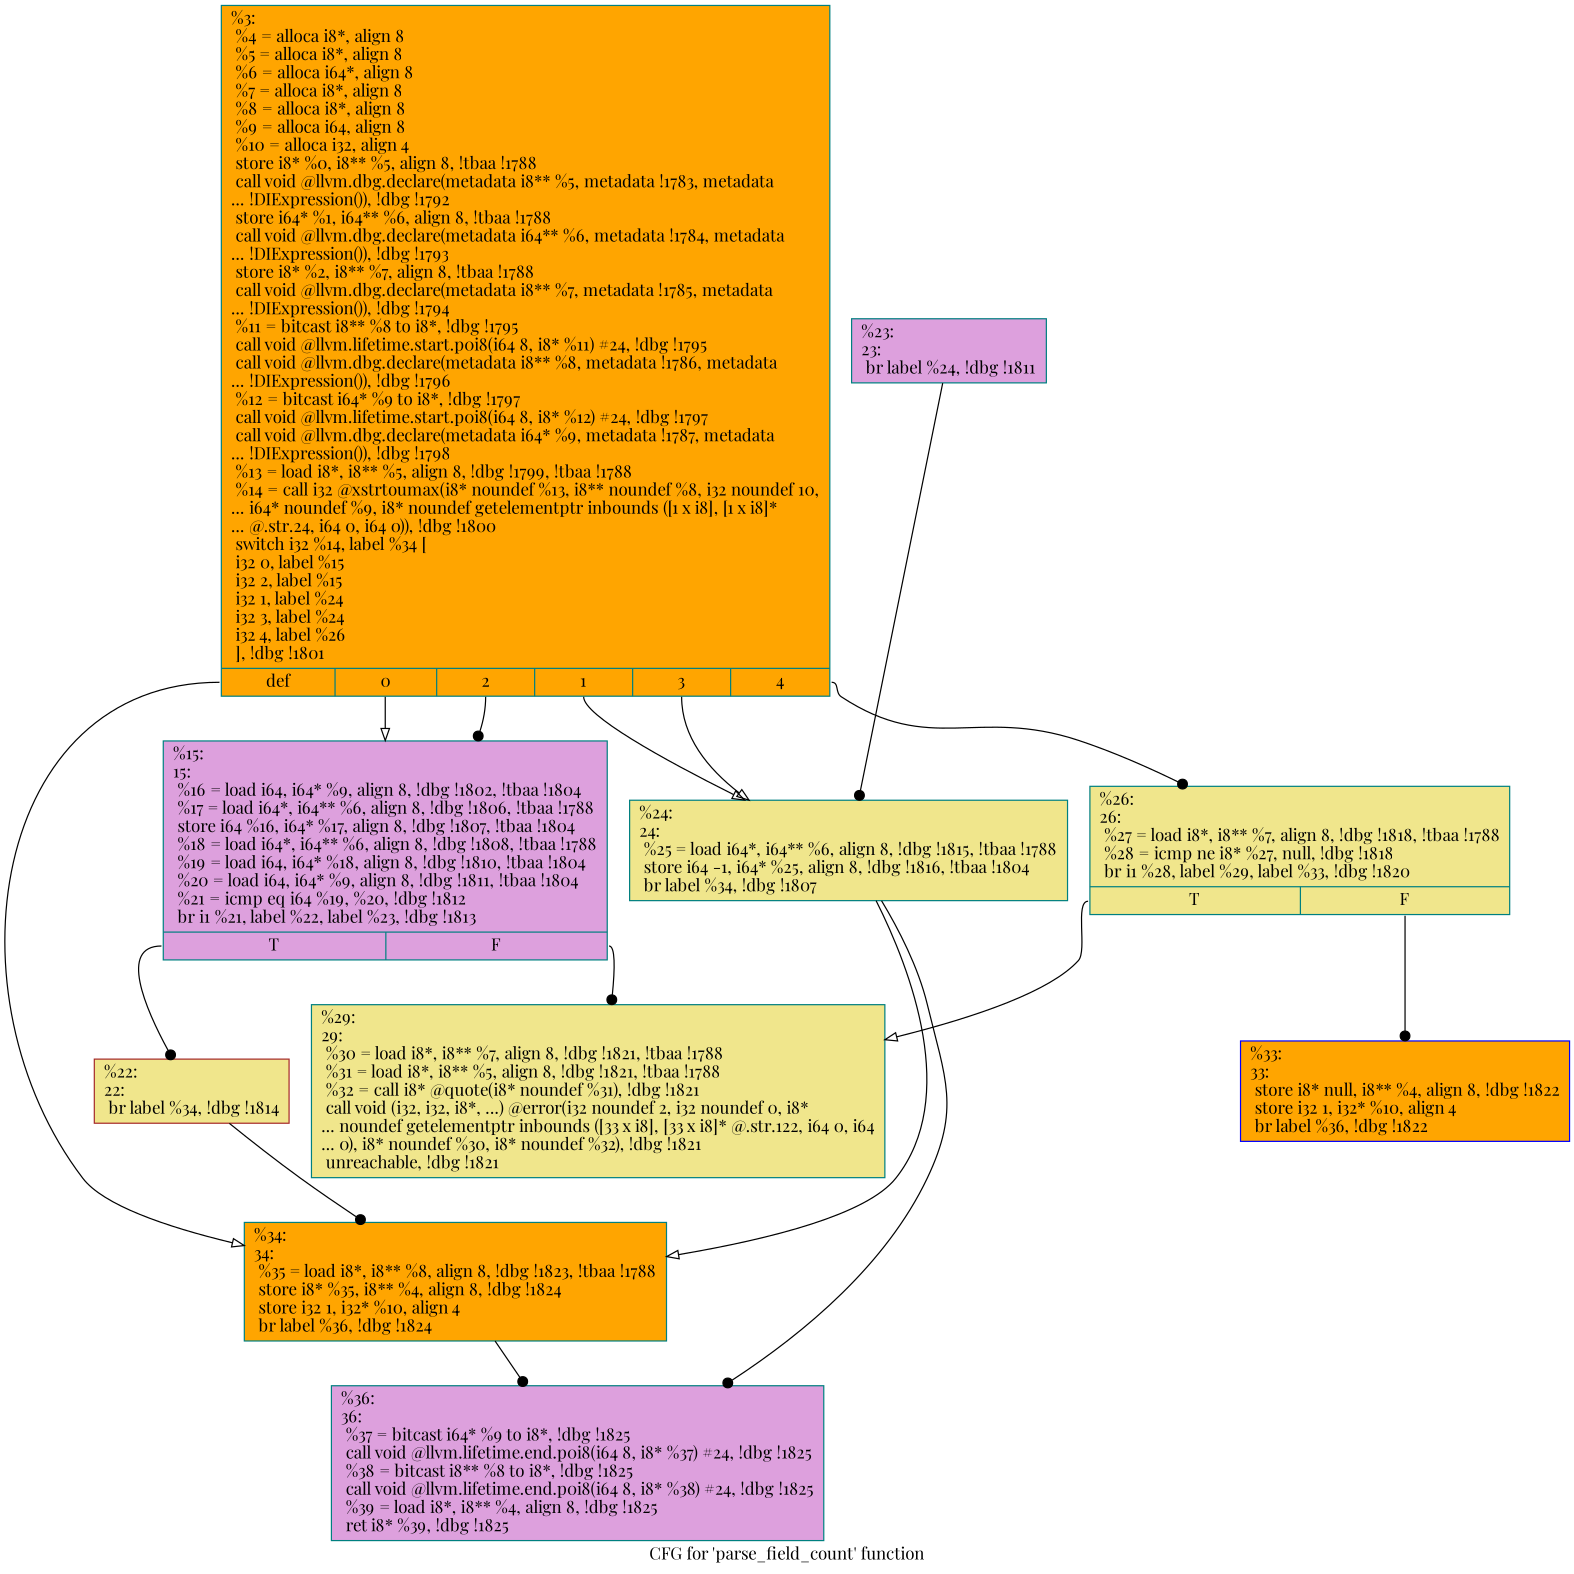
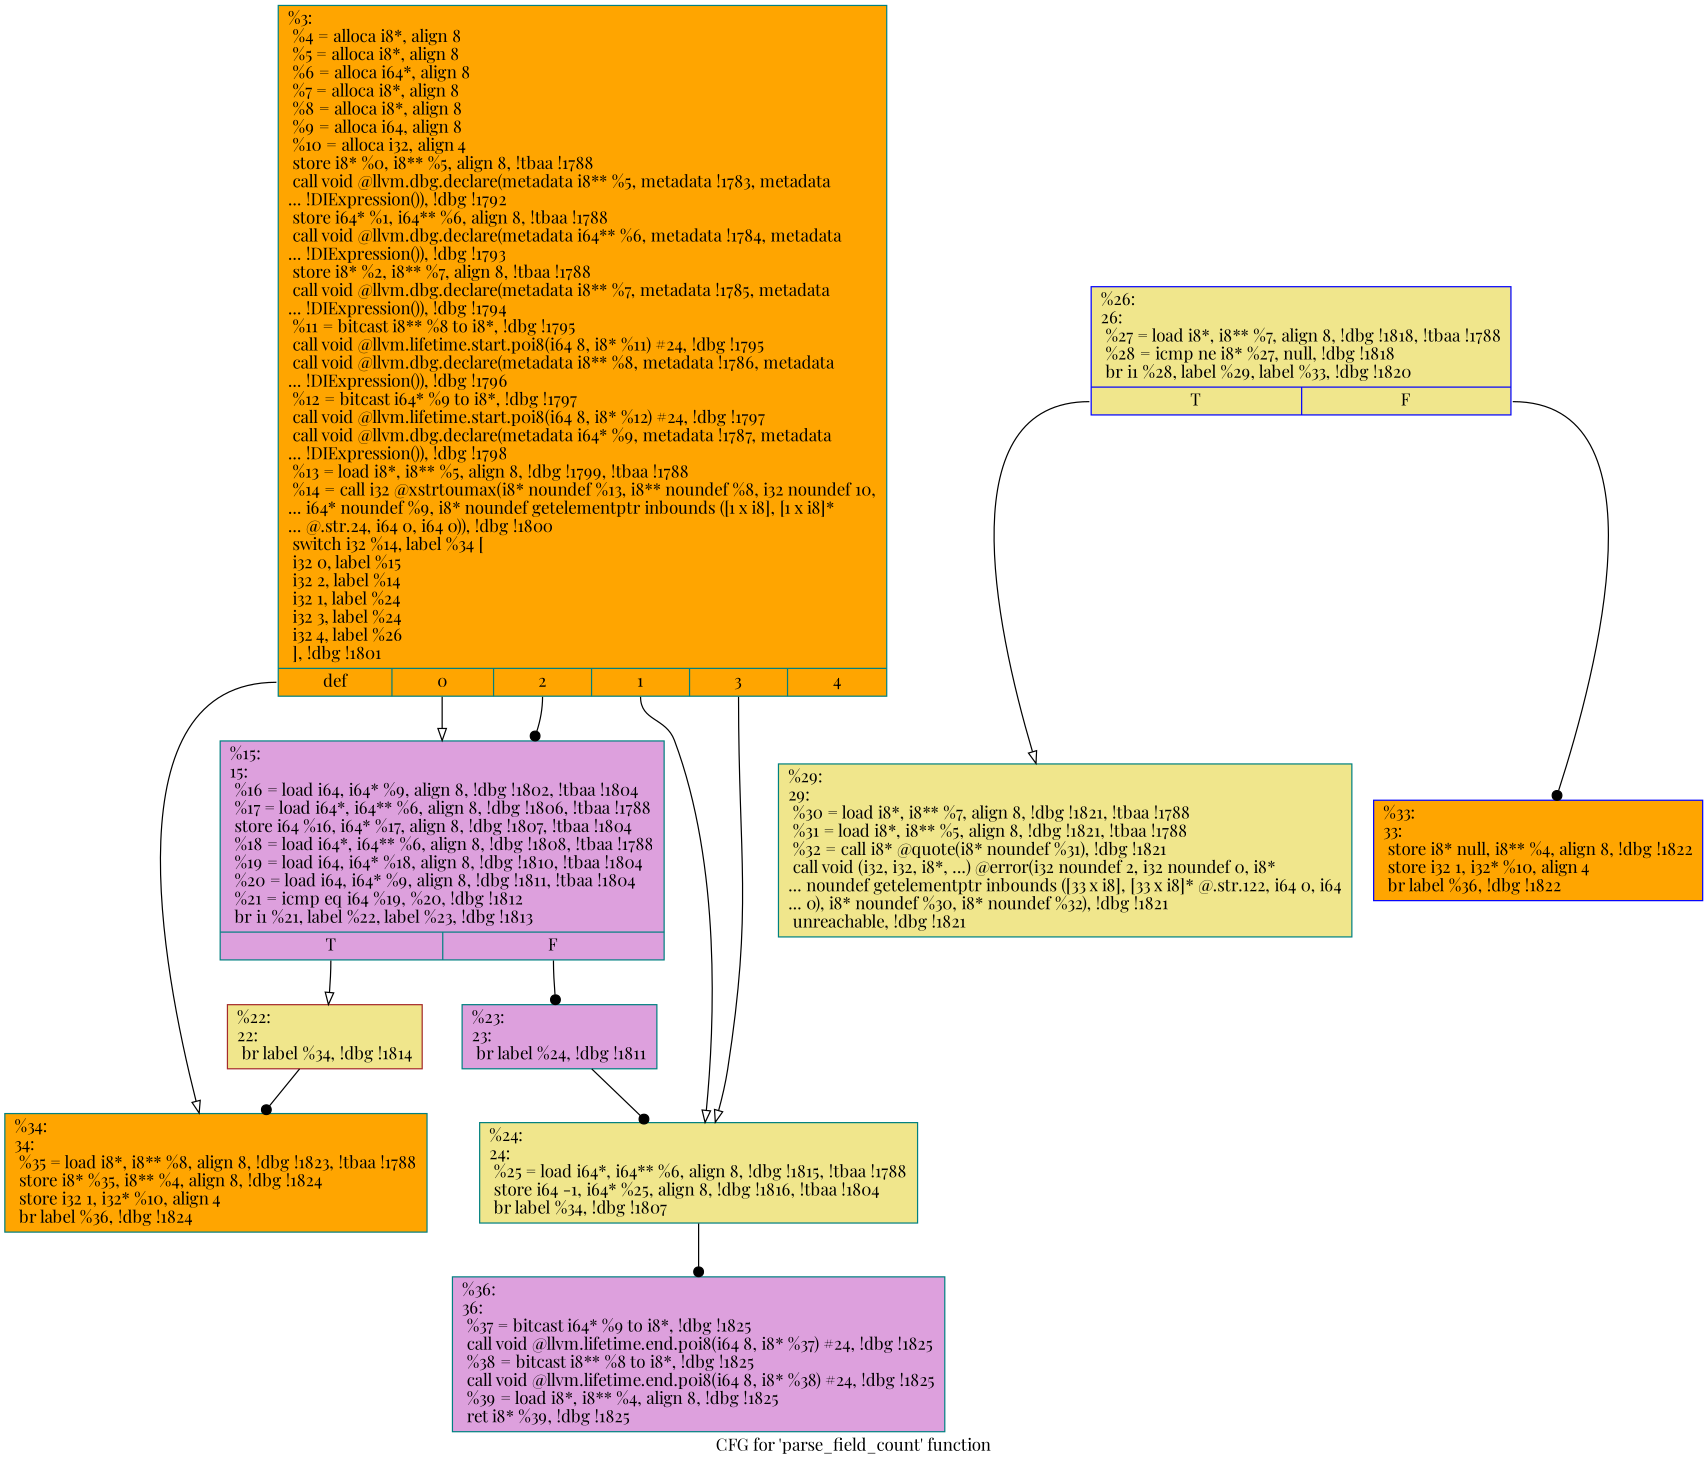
(287, 581) -> (345, 581)
(1002, 728) -> none
(1300, 850) -> (1301, 351)
(614, 970) -> (554, 978)
(143, 994) -> (330, 976)
(911, 1153) -> none
(508, 1359) -> none
